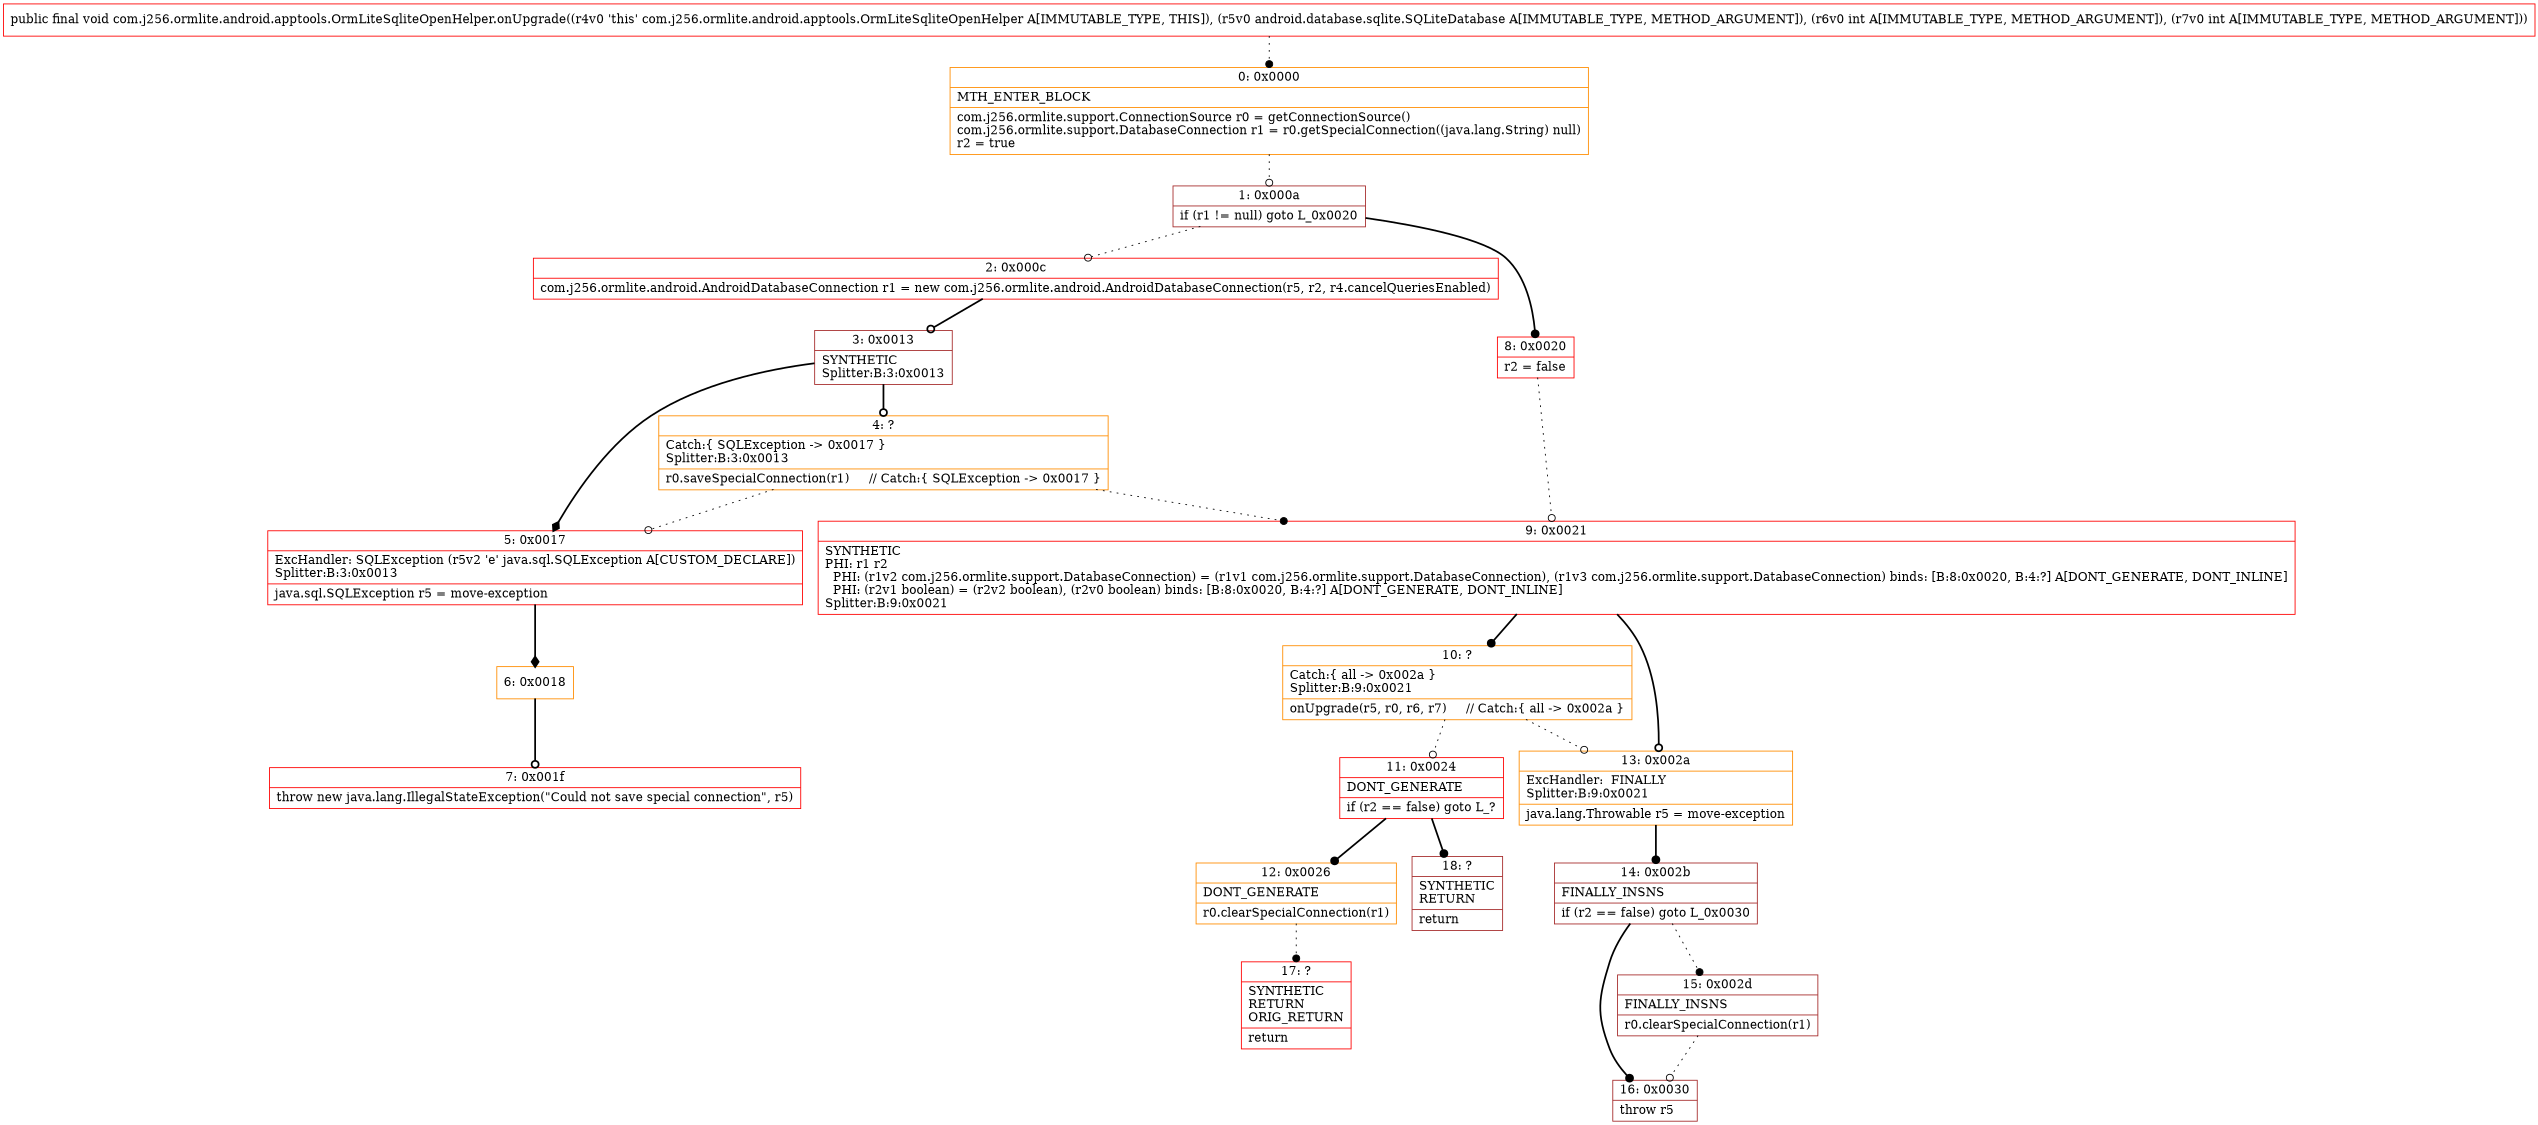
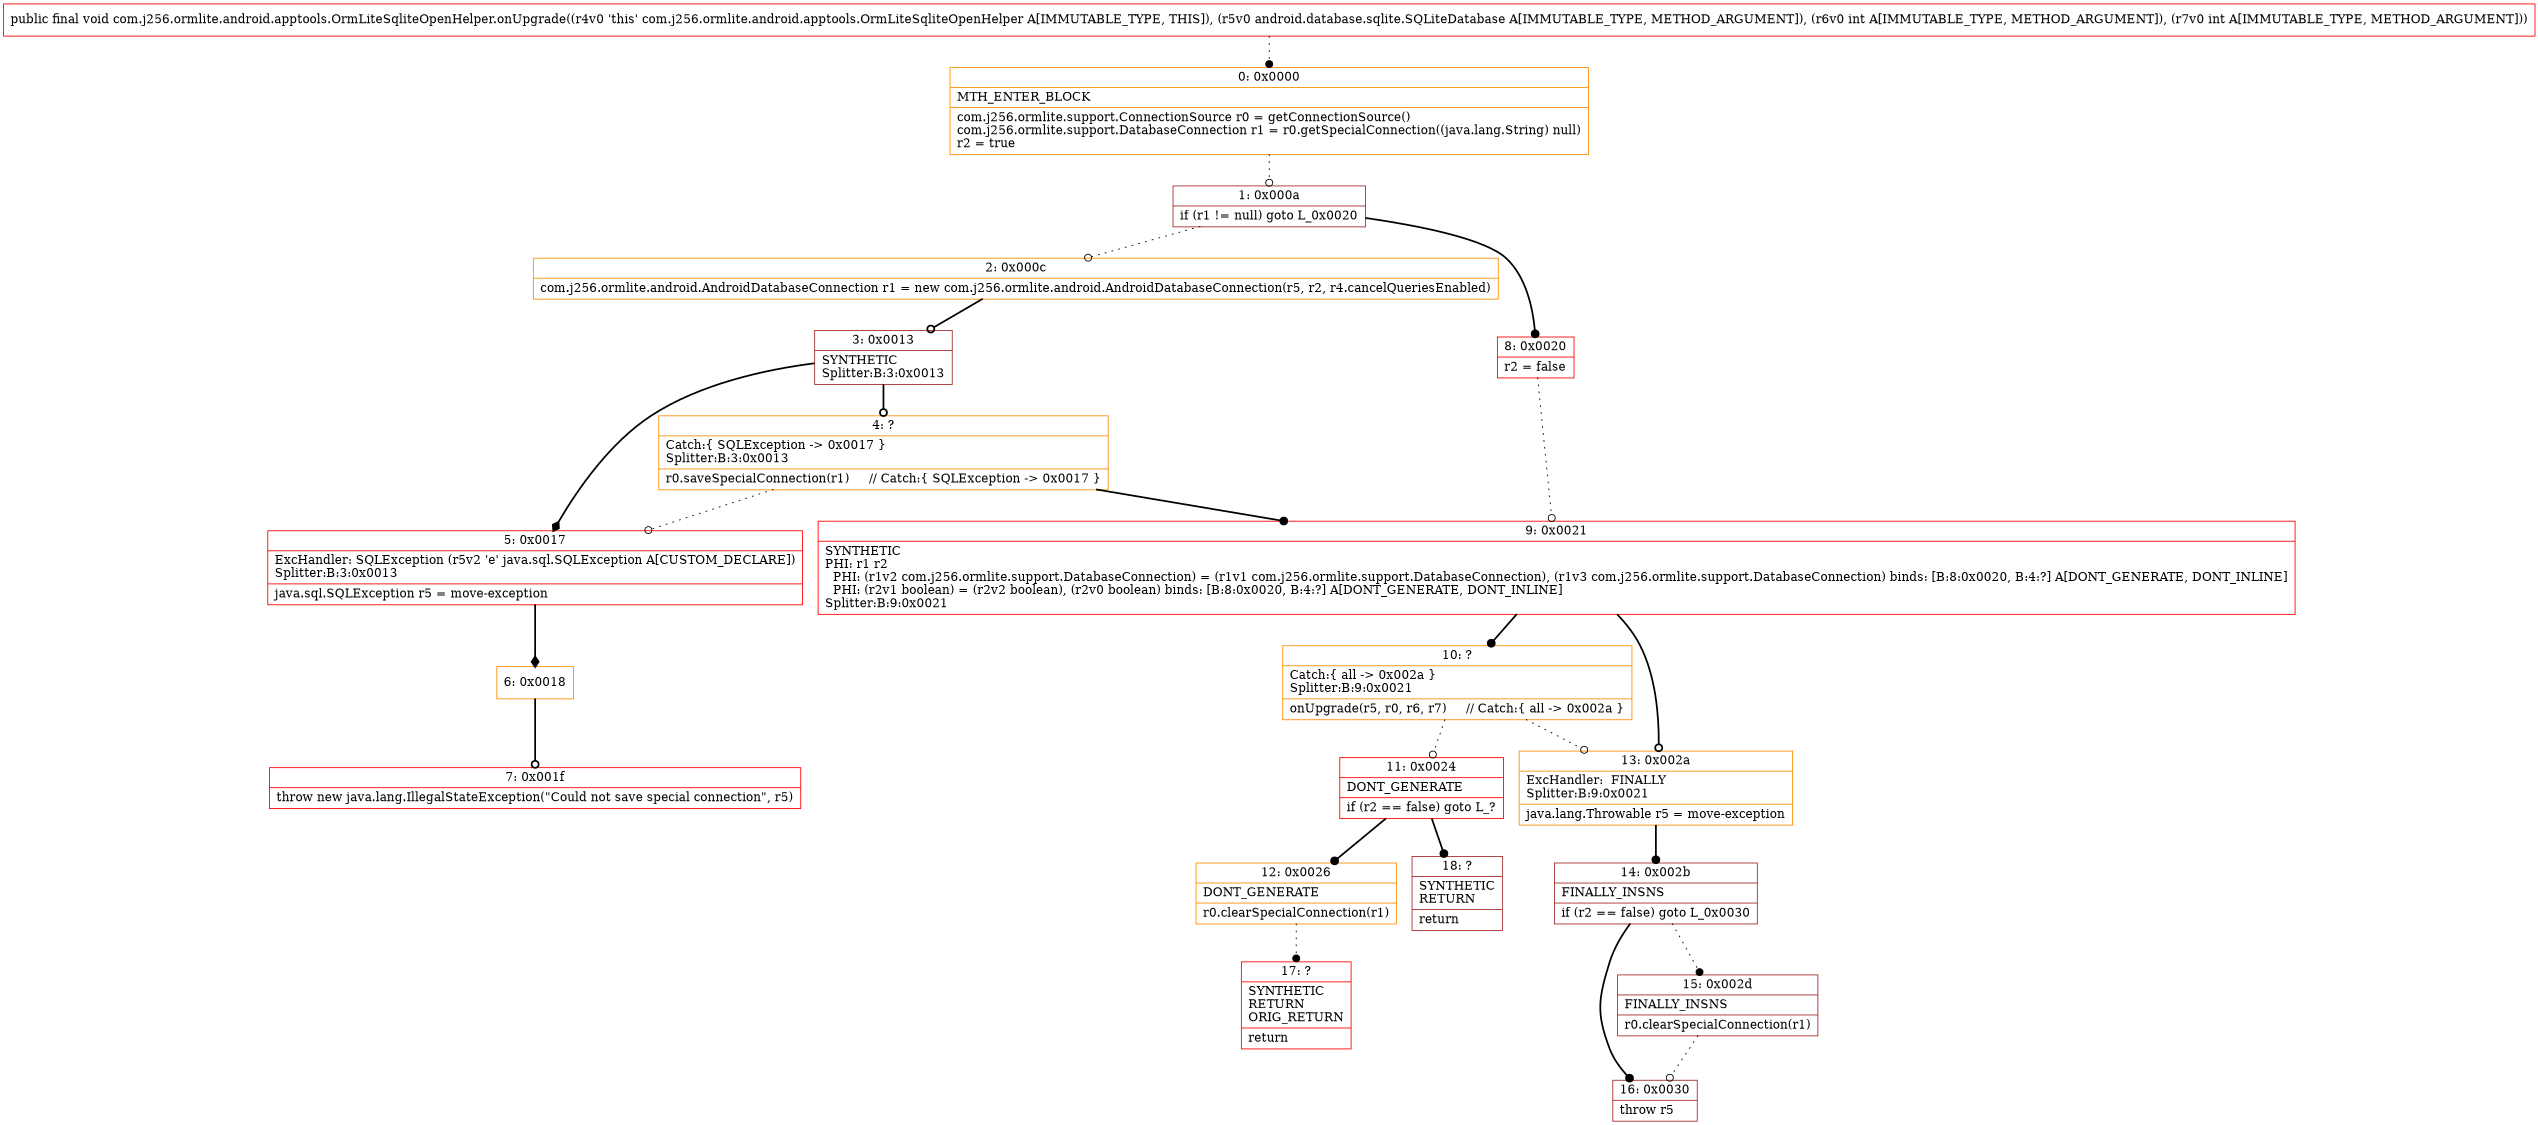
(1016, 279) -> (1016, 279)
(1188, 505) -> (1188, 505)
